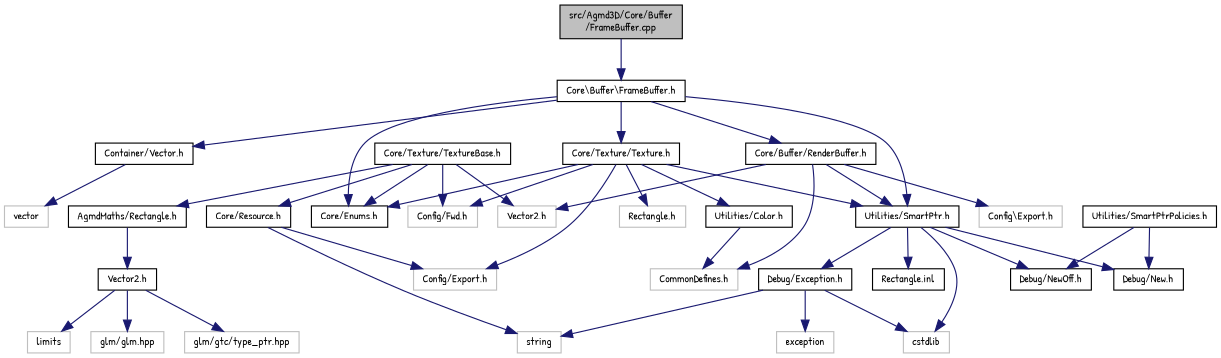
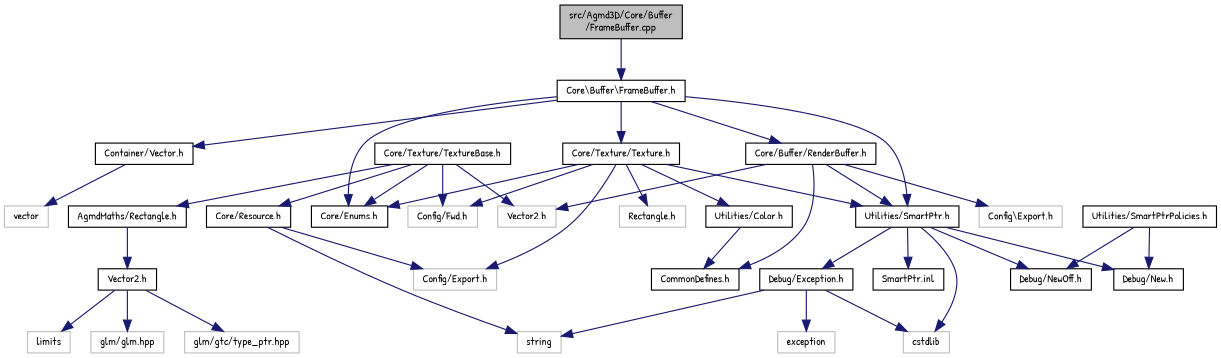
(694, 279) -> (695, 279)
(908, 279) -> (908, 279)
